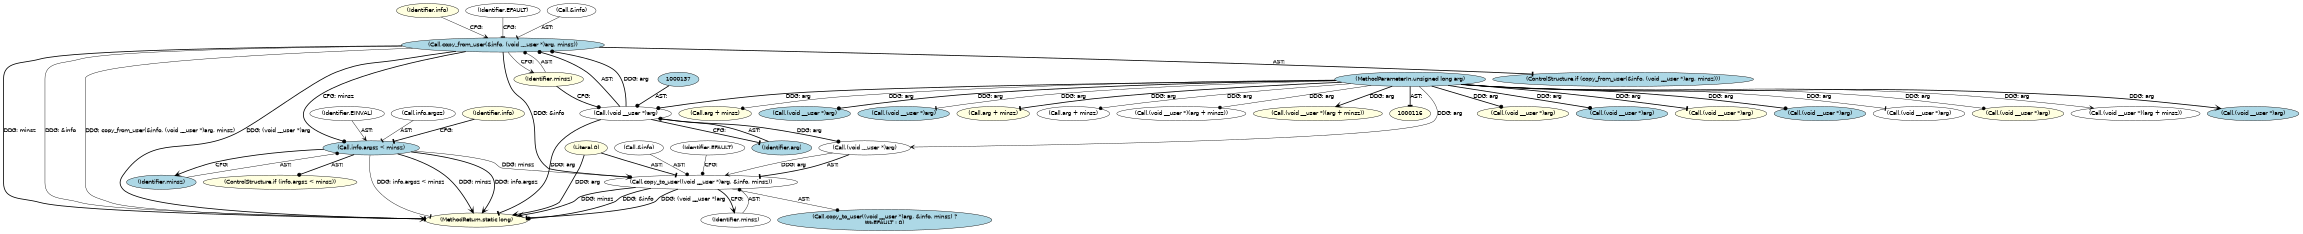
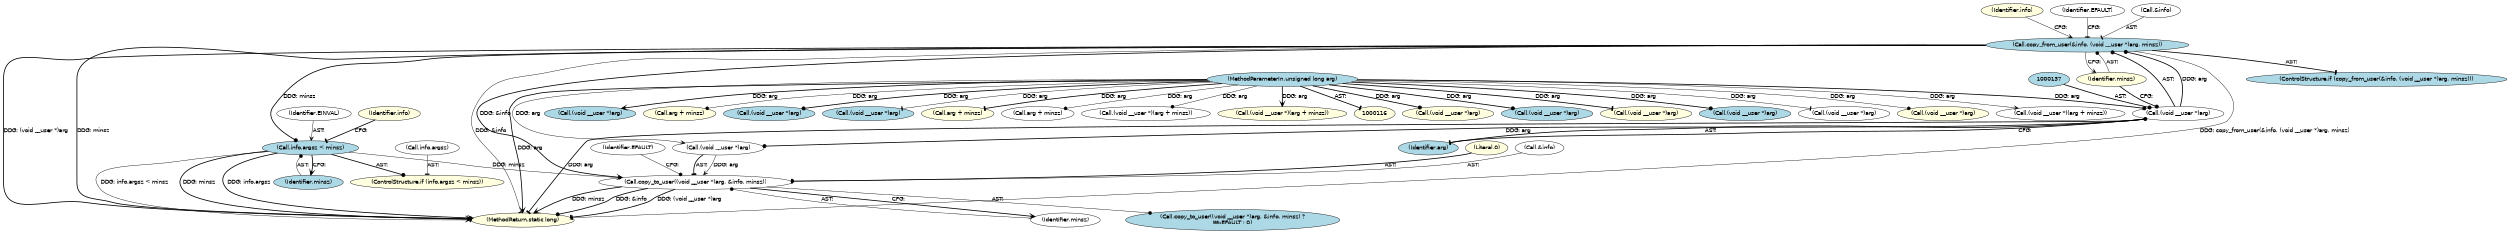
(338, 96) -> (299, 96)
(398, 130) -> (427, 164)
(562, 198) -> (604, 89)
